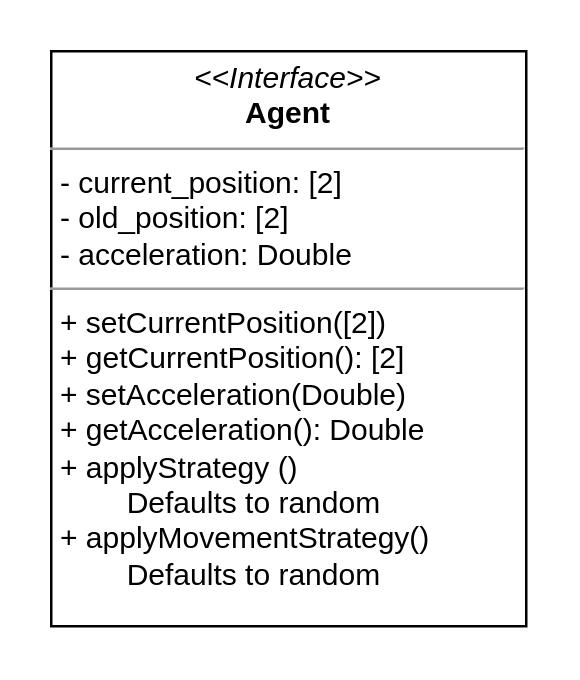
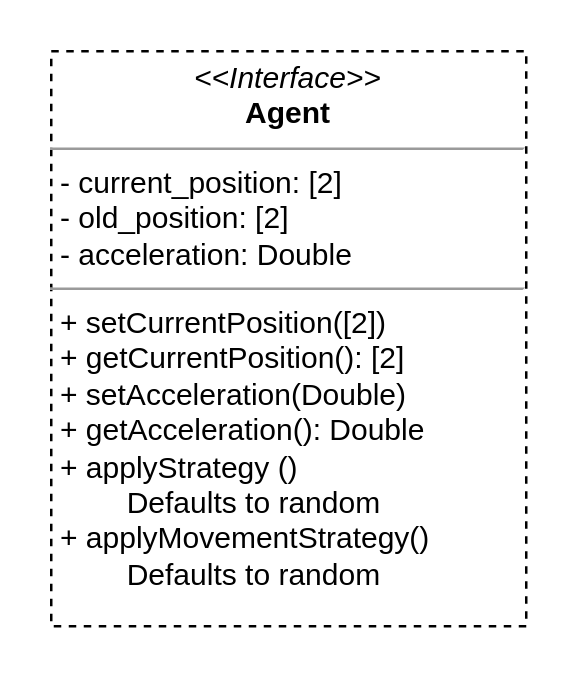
(289, 339) -> (289, 339)
